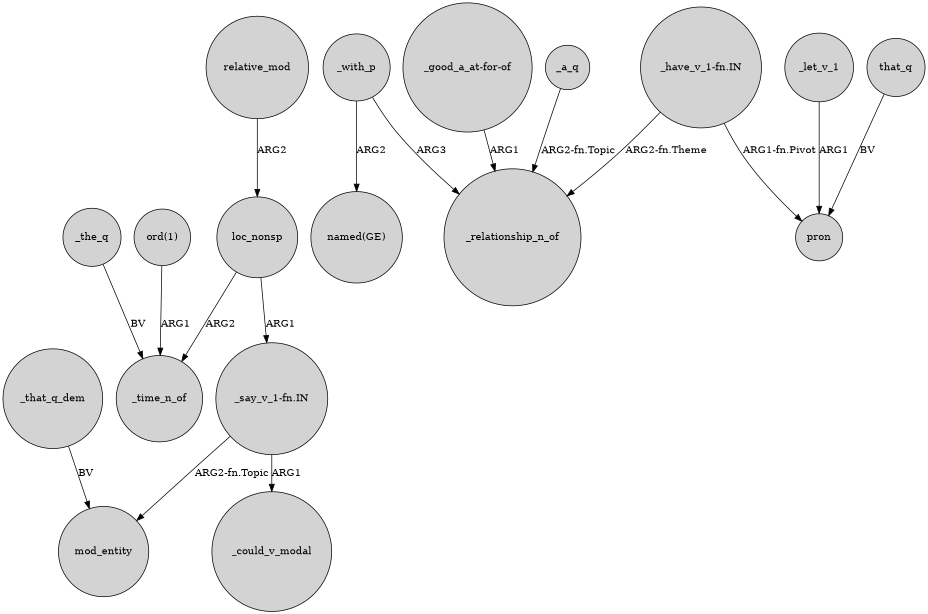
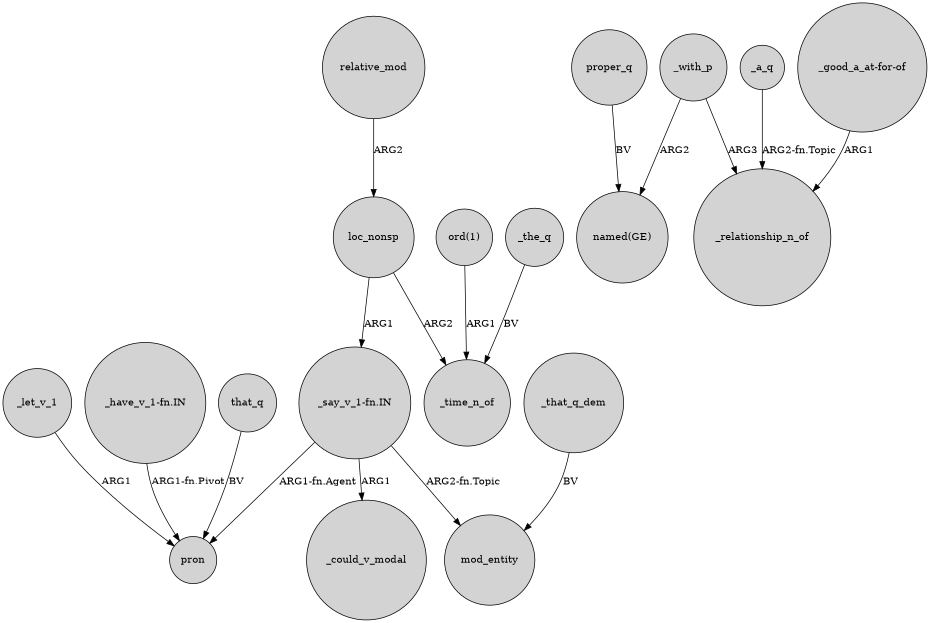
none -> (609, 67)
(618, 153) -> none
none -> (265, 490)
